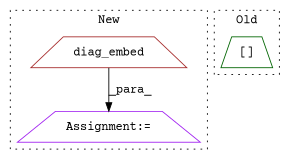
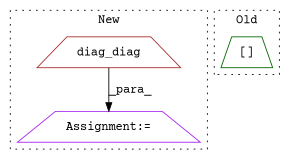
(109, 52) -> (109, 52)
